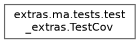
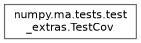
(70, 22) -> (70, 22)
